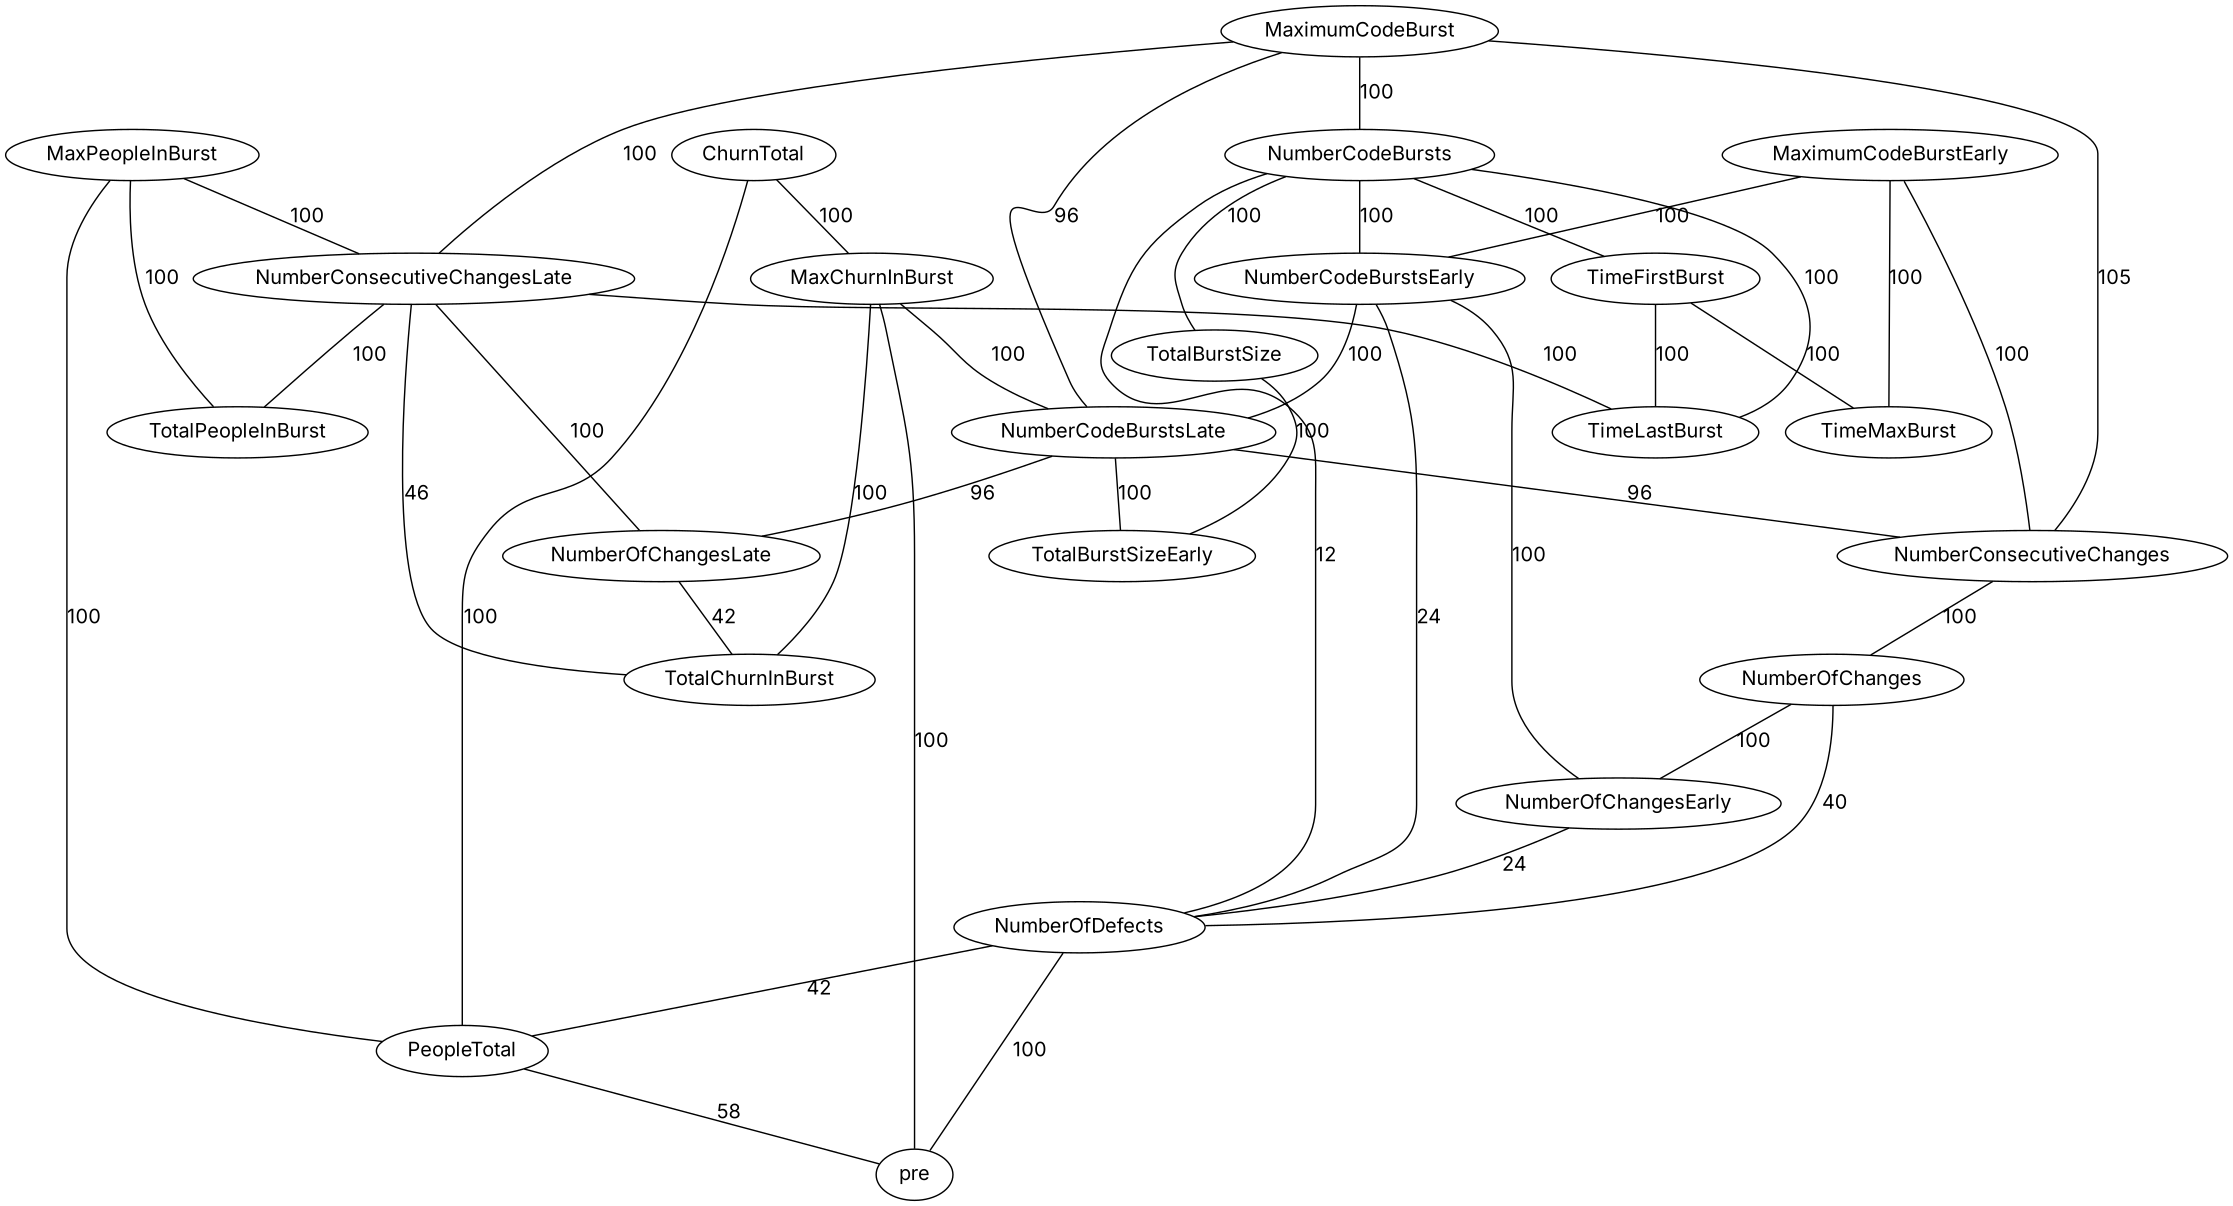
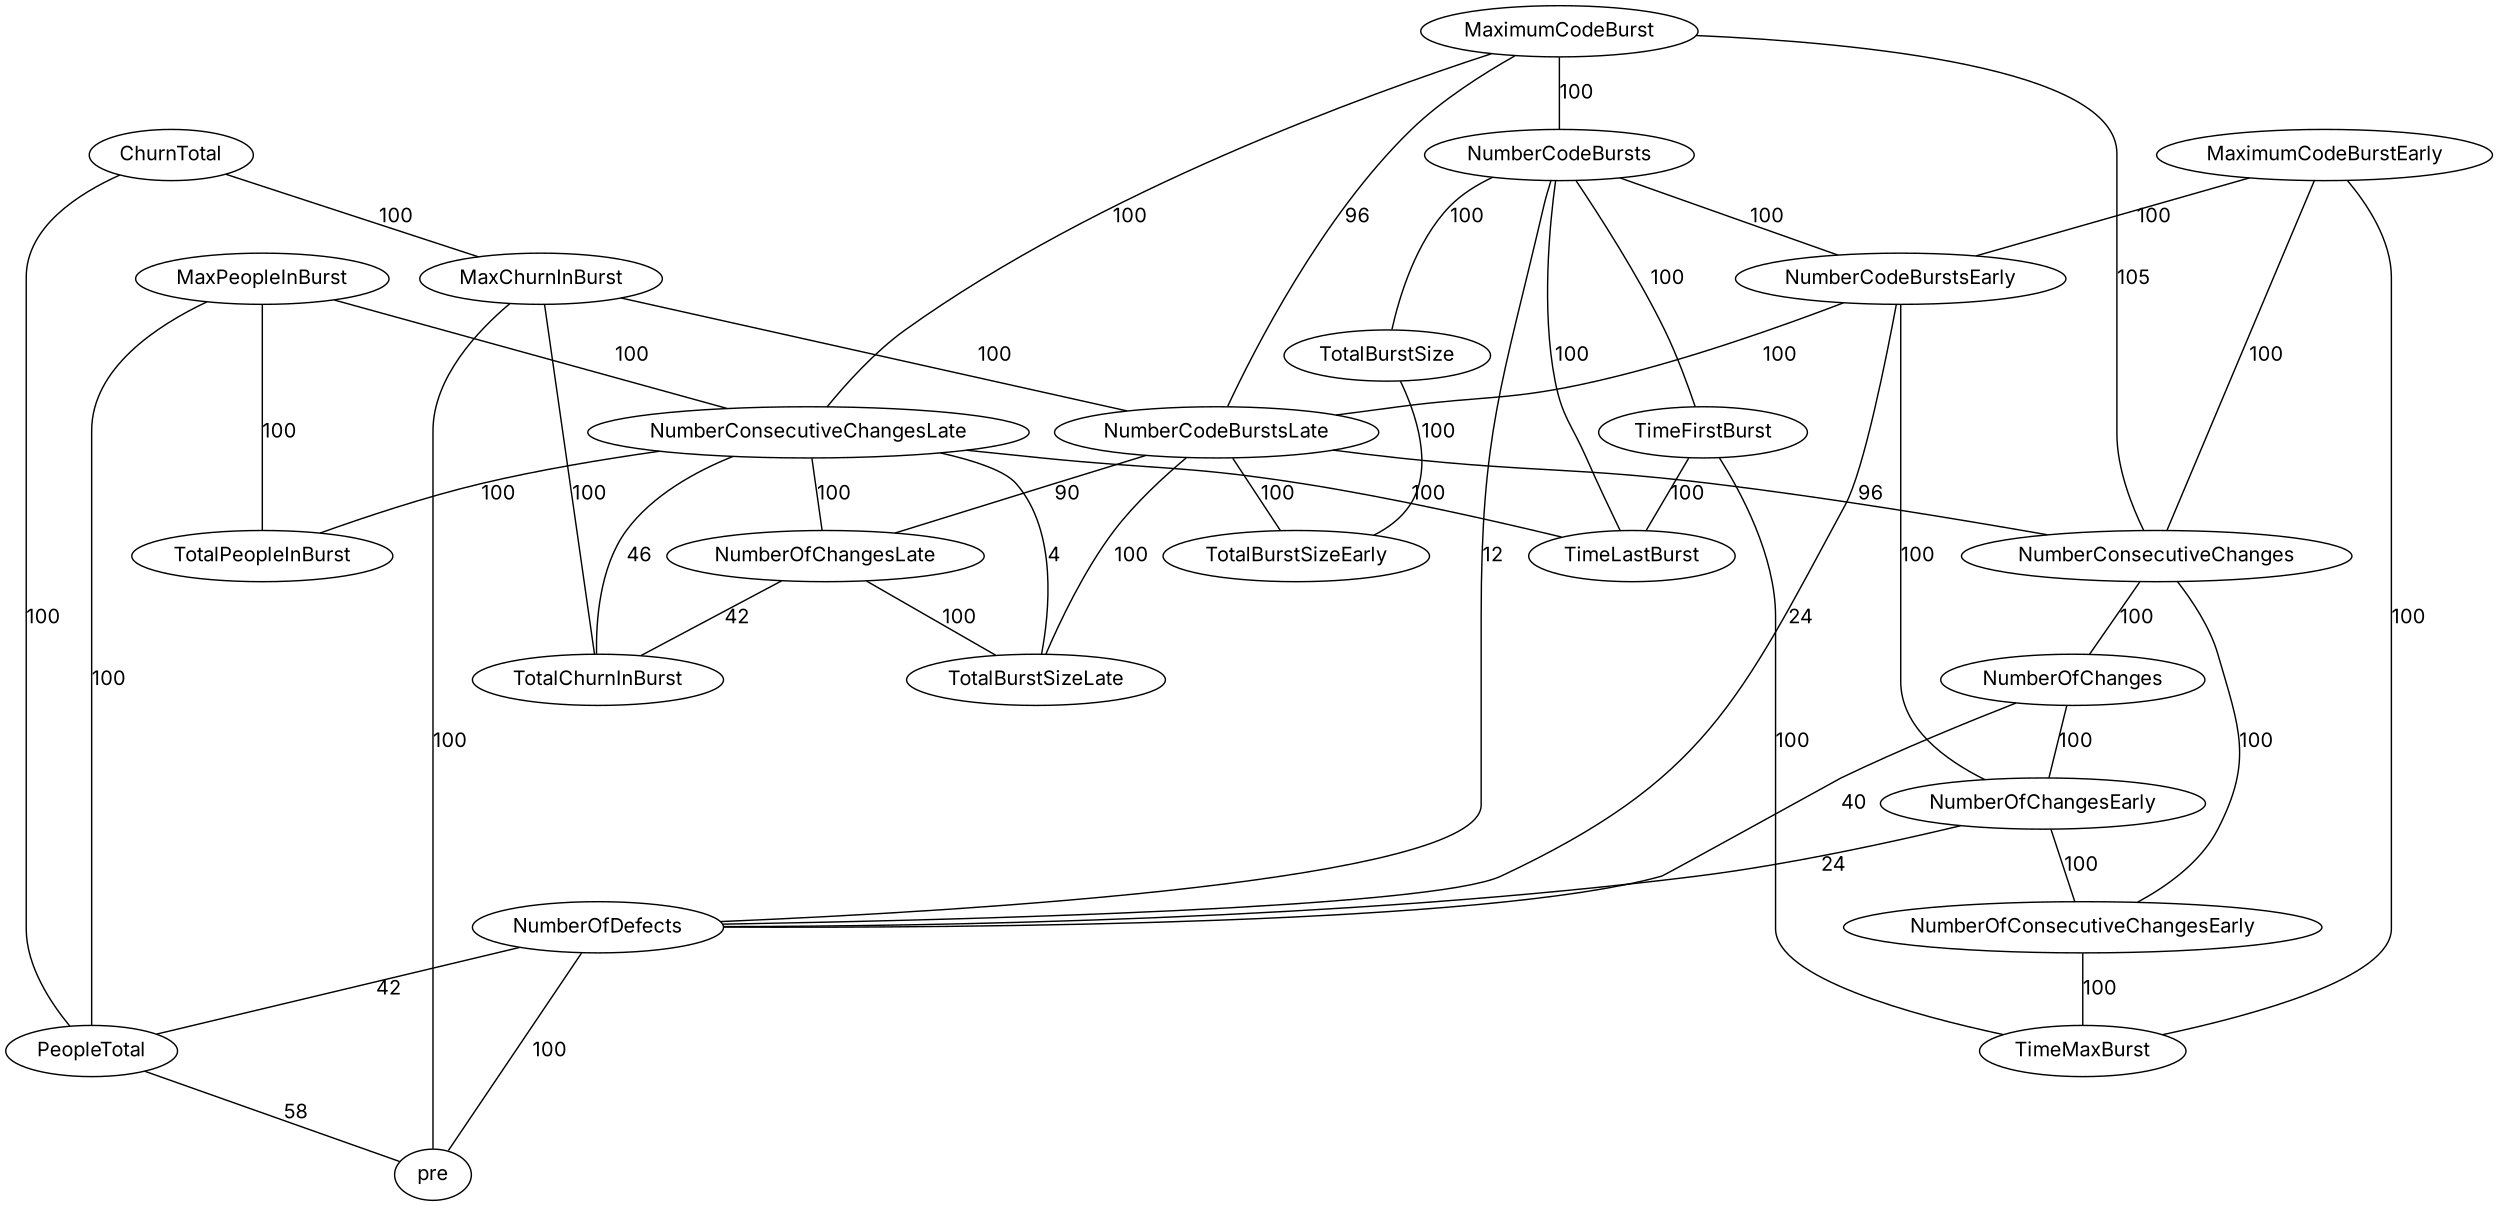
(984, 494) -> (1068, 494)
none -> (1036, 680)
none -> (2083, 927)
